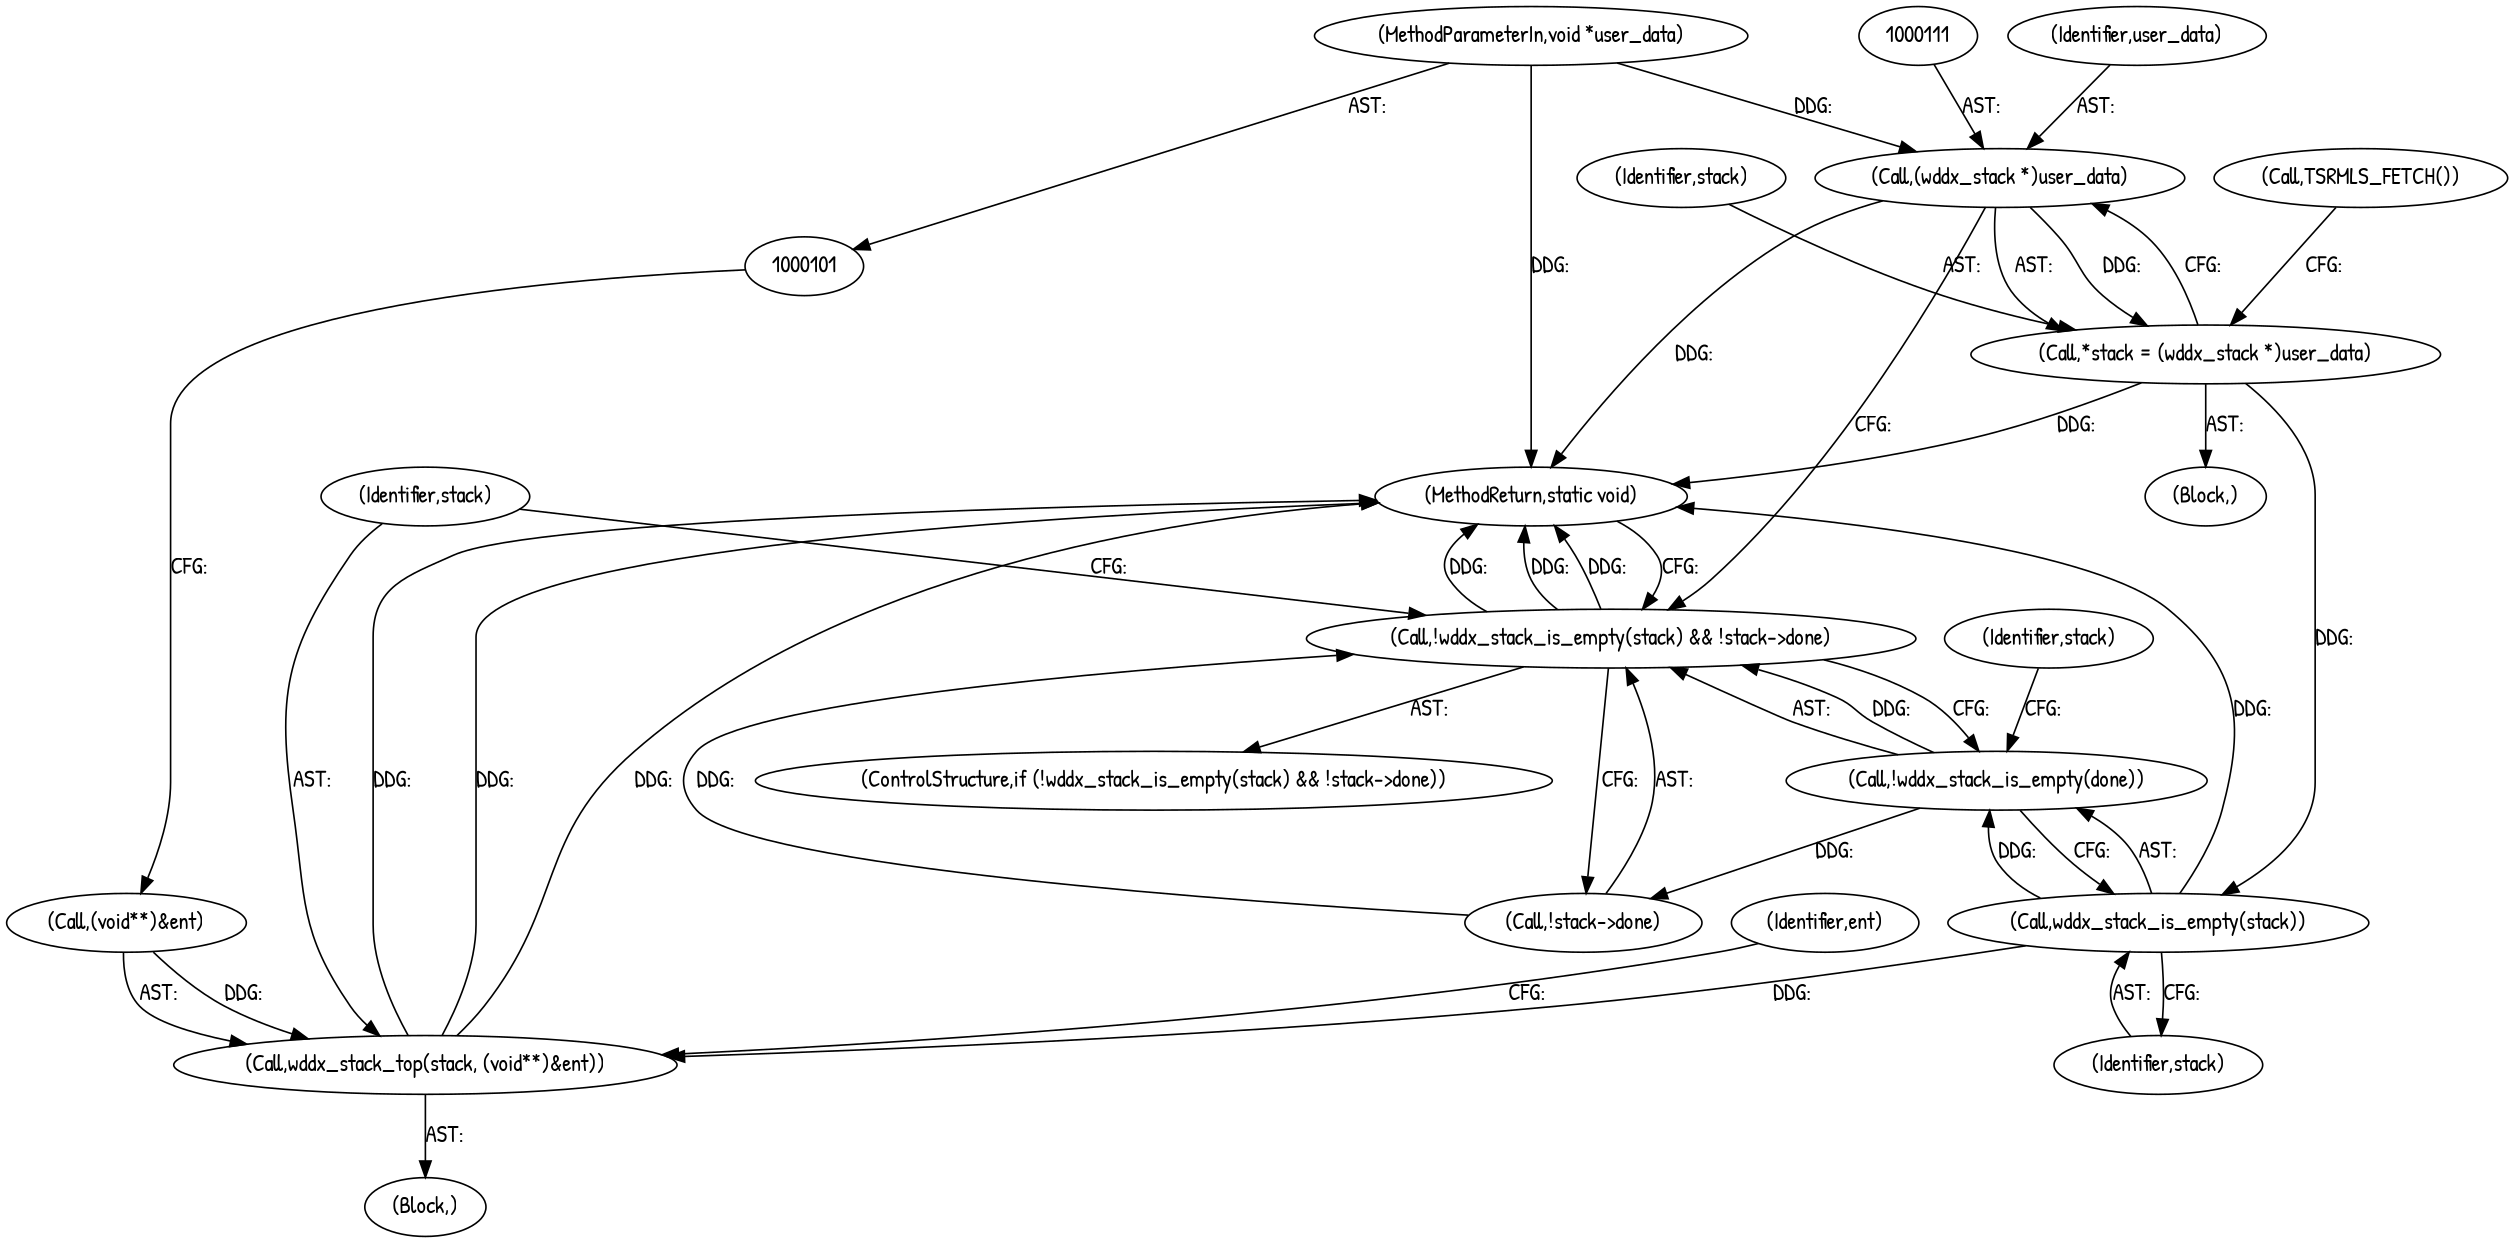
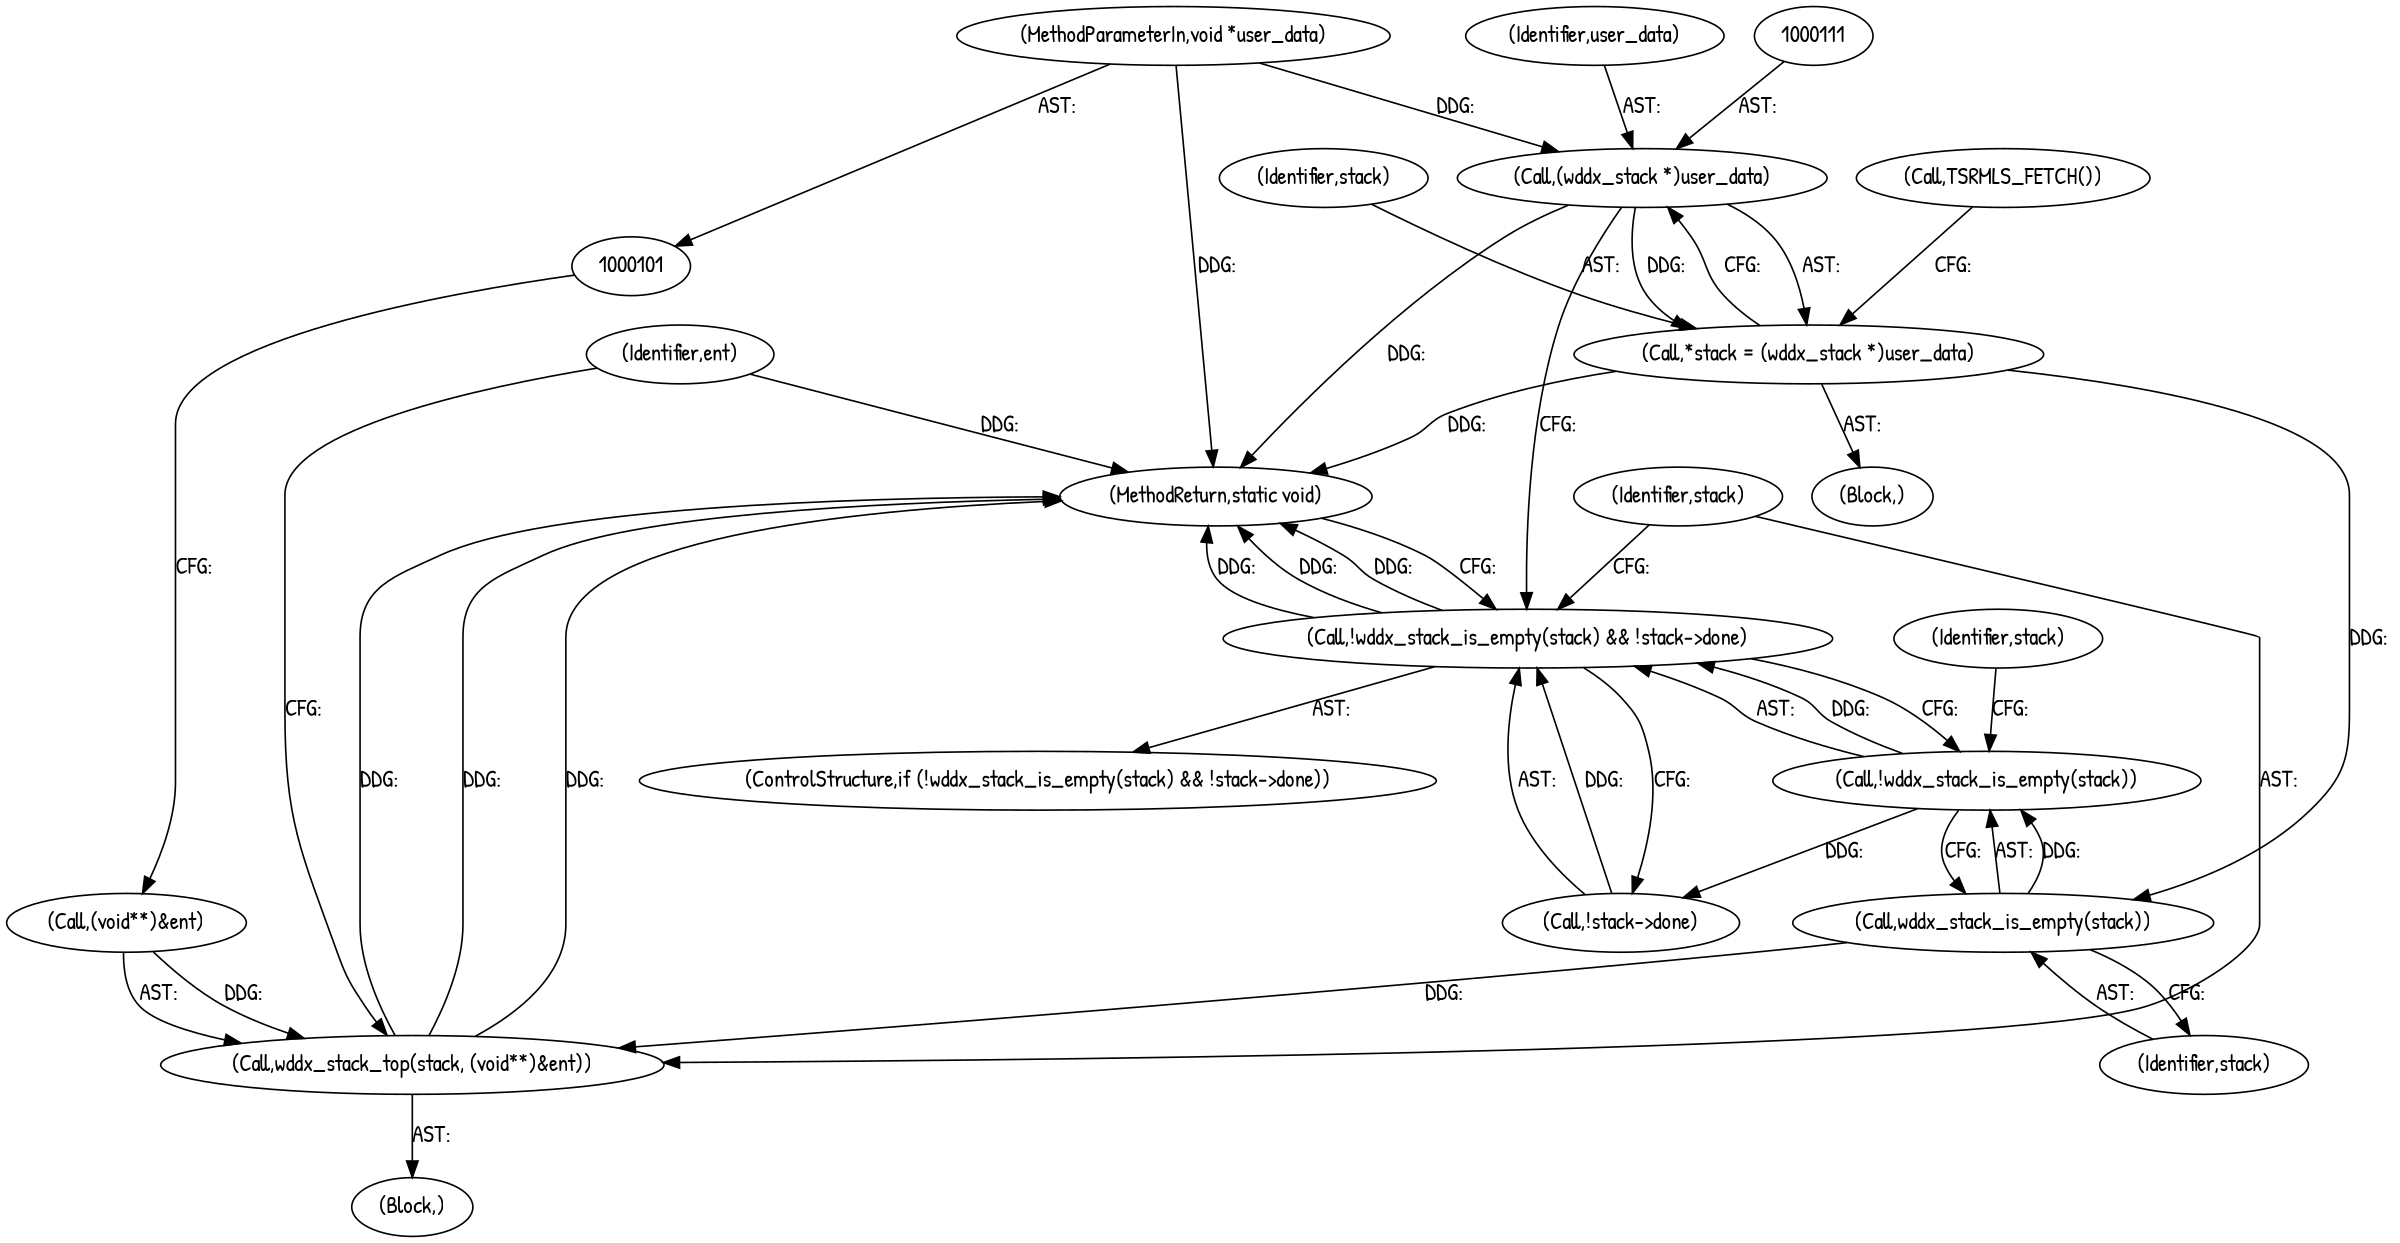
(2091, 572) -> (931, 421)
(1997, 781) -> (1987, 781)
